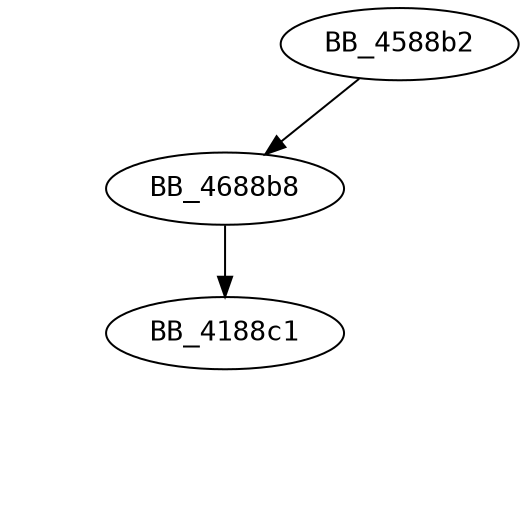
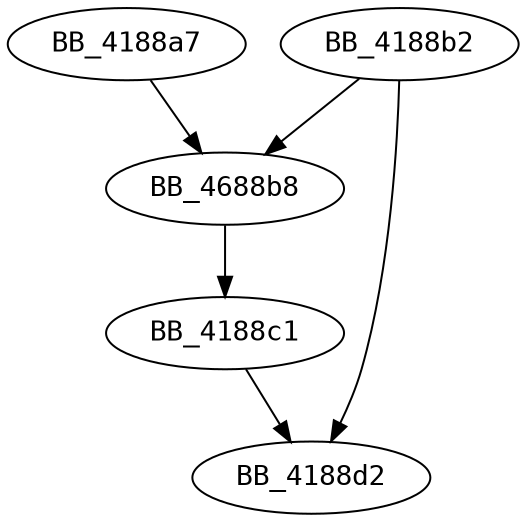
none -> (127, 44)
(400, 44) -> (400, 44)
none -> (311, 478)
